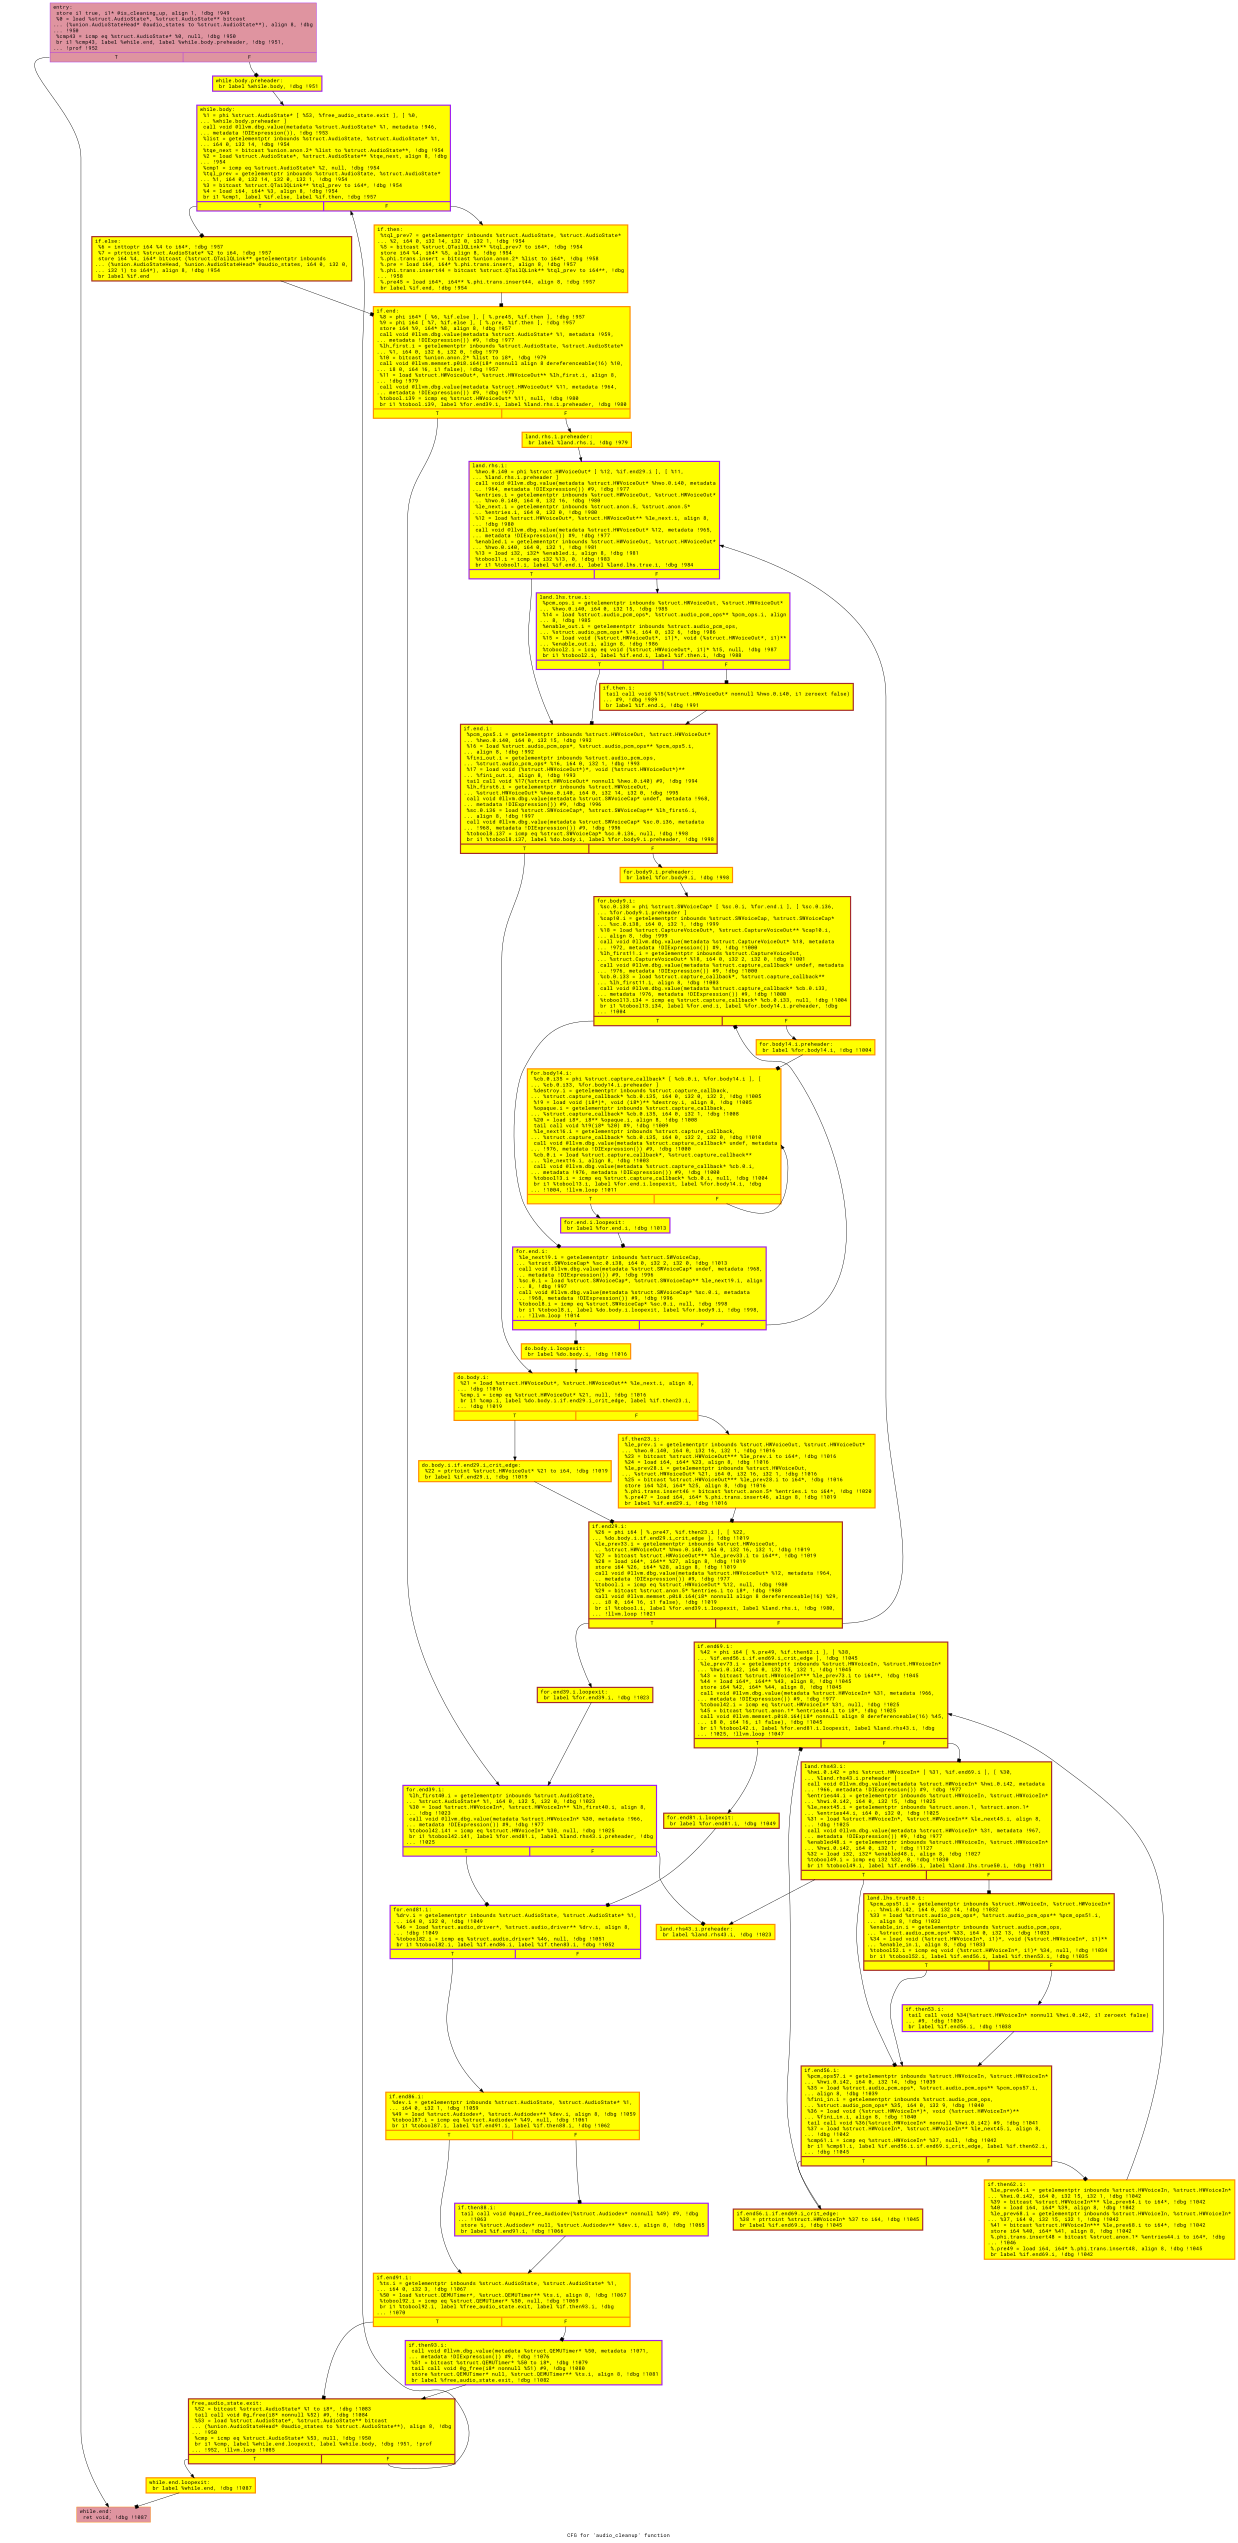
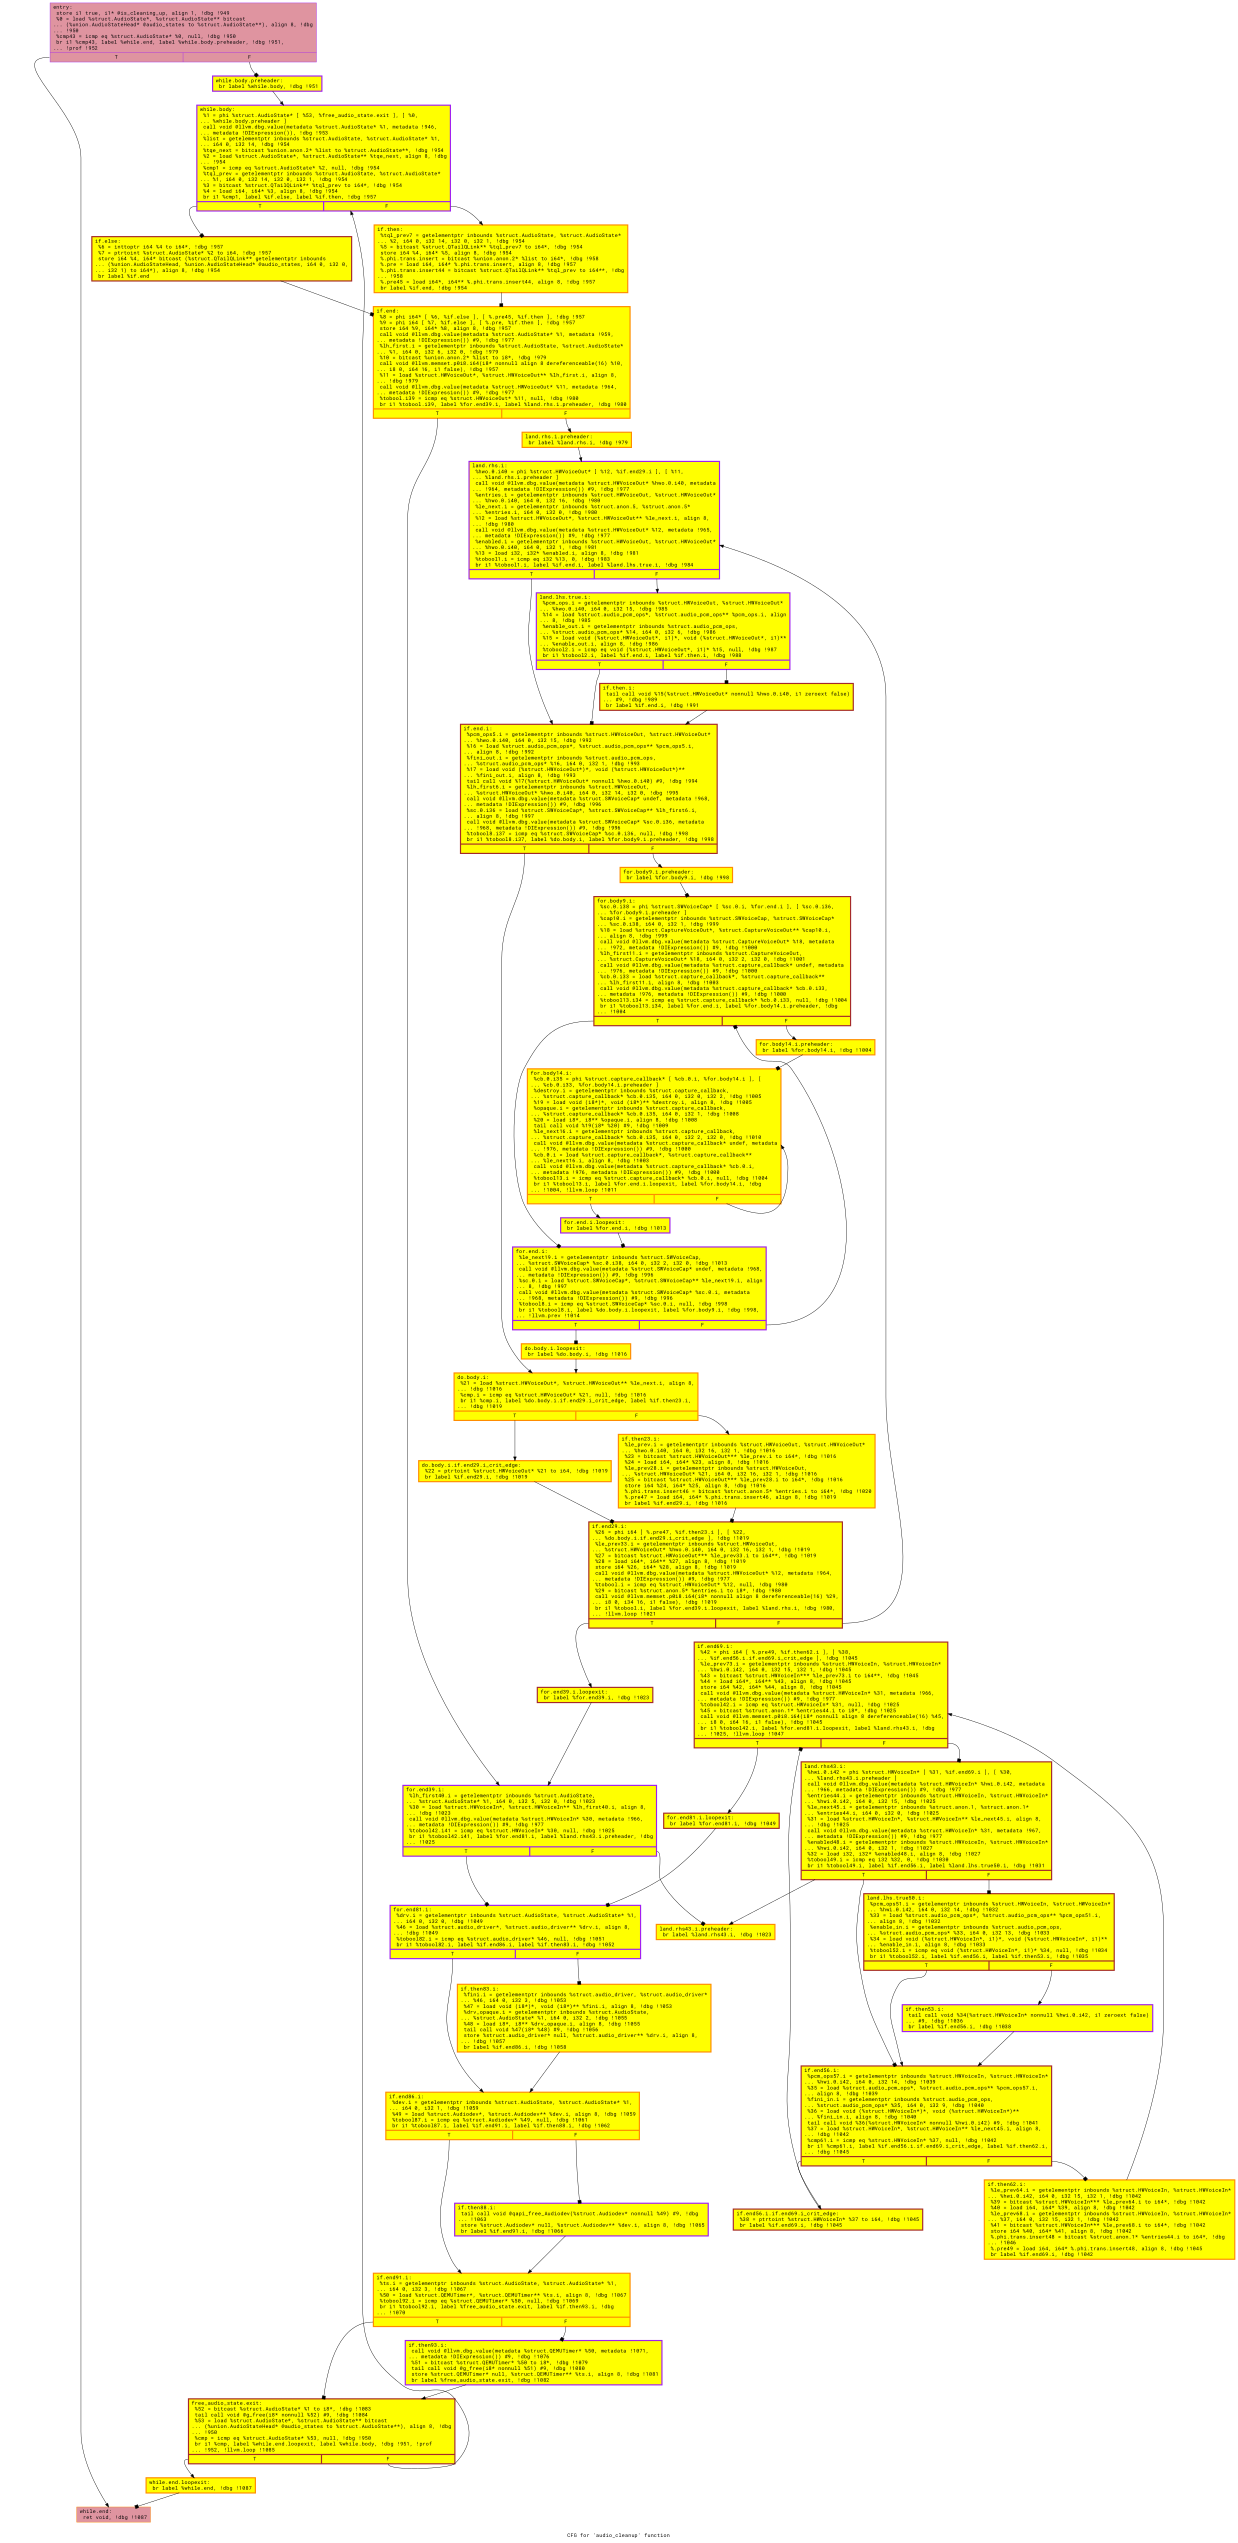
(683, 888) -> (683, 888)
(548, 1316) -> (548, 1316)
(655, 1602) -> (655, 1602)
(869, 1848) -> (869, 1848)
none -> (584, 2018)
